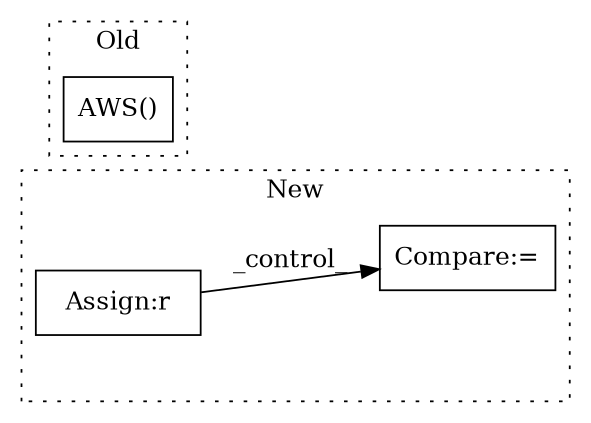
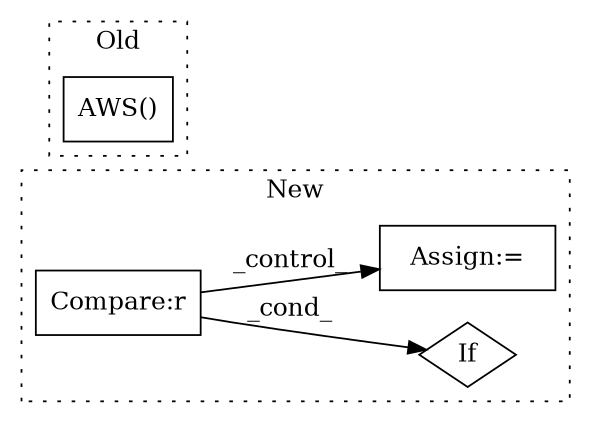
(468, 258) -> (468, 258)
(118, 303) -> (118, 303)
none -> (468, 355)
